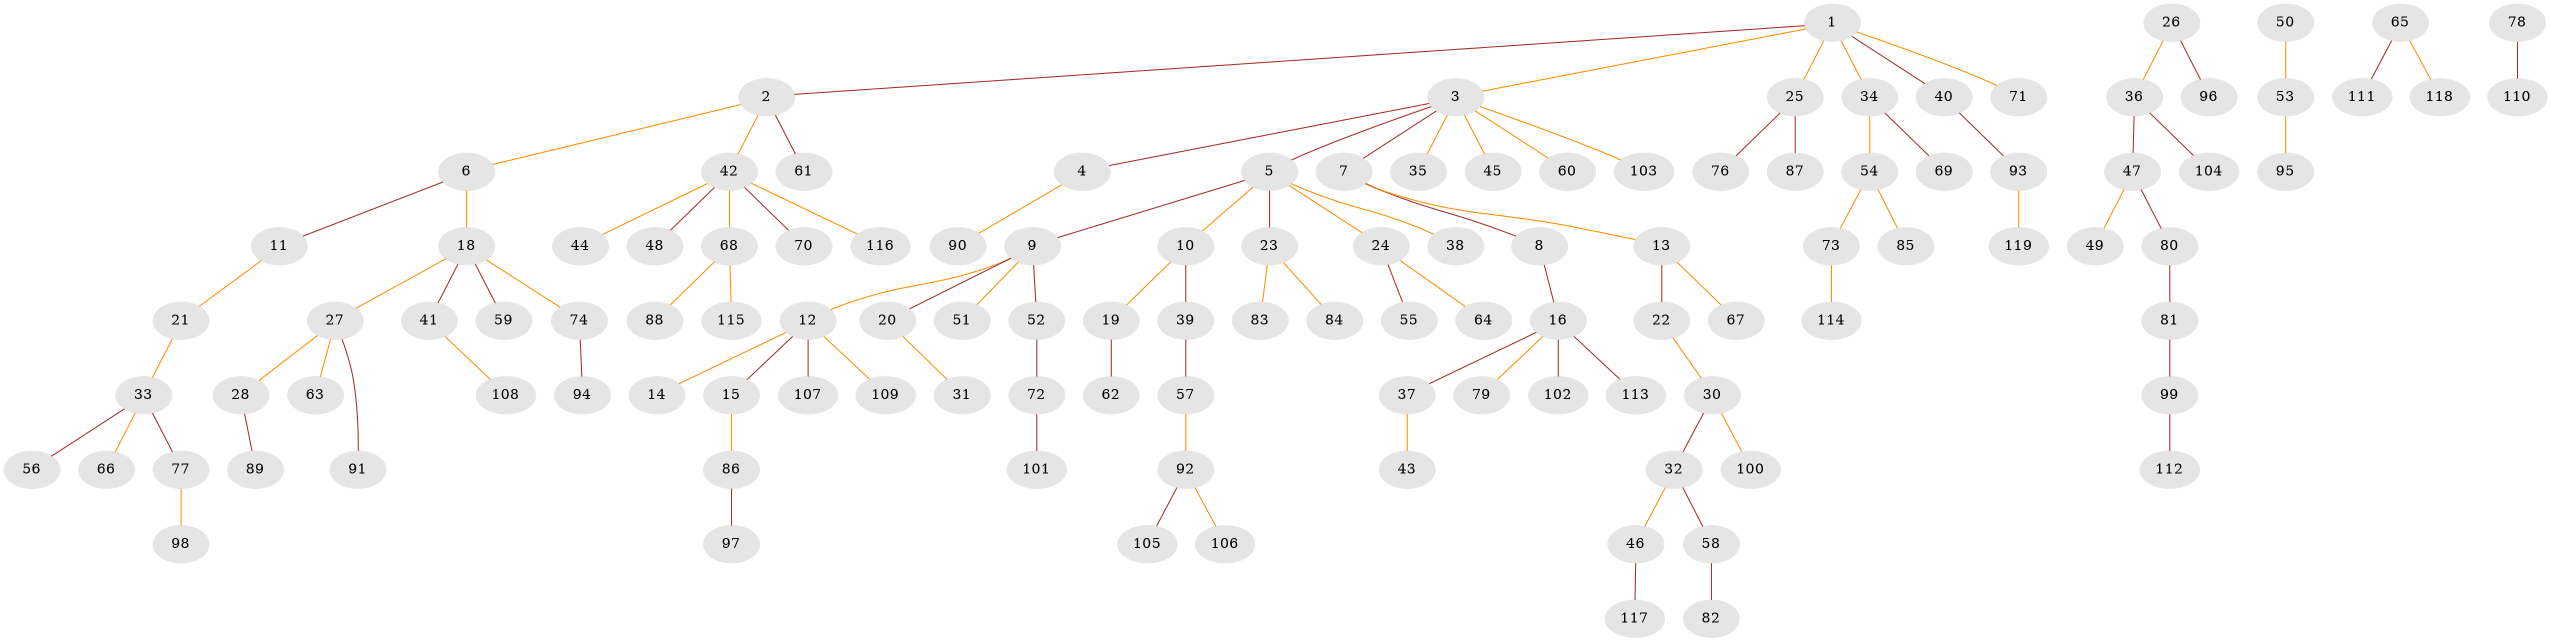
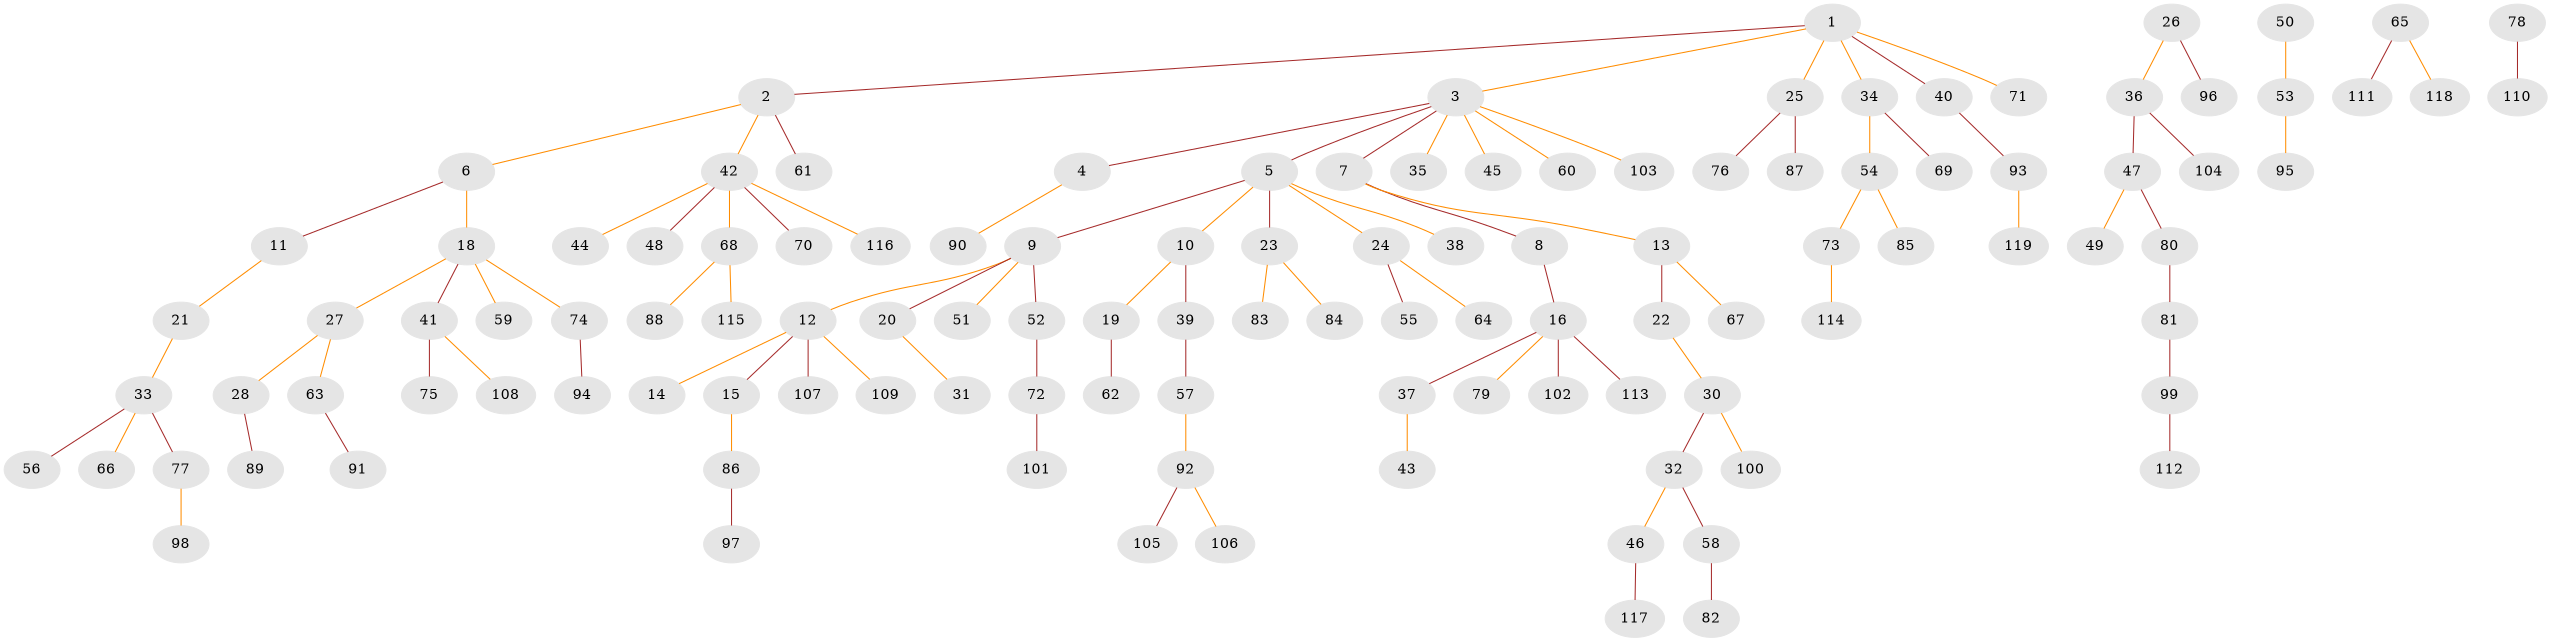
(485, 284) -> (485, 284)
(355, 394) -> (337, 433)
none -> (429, 395)
